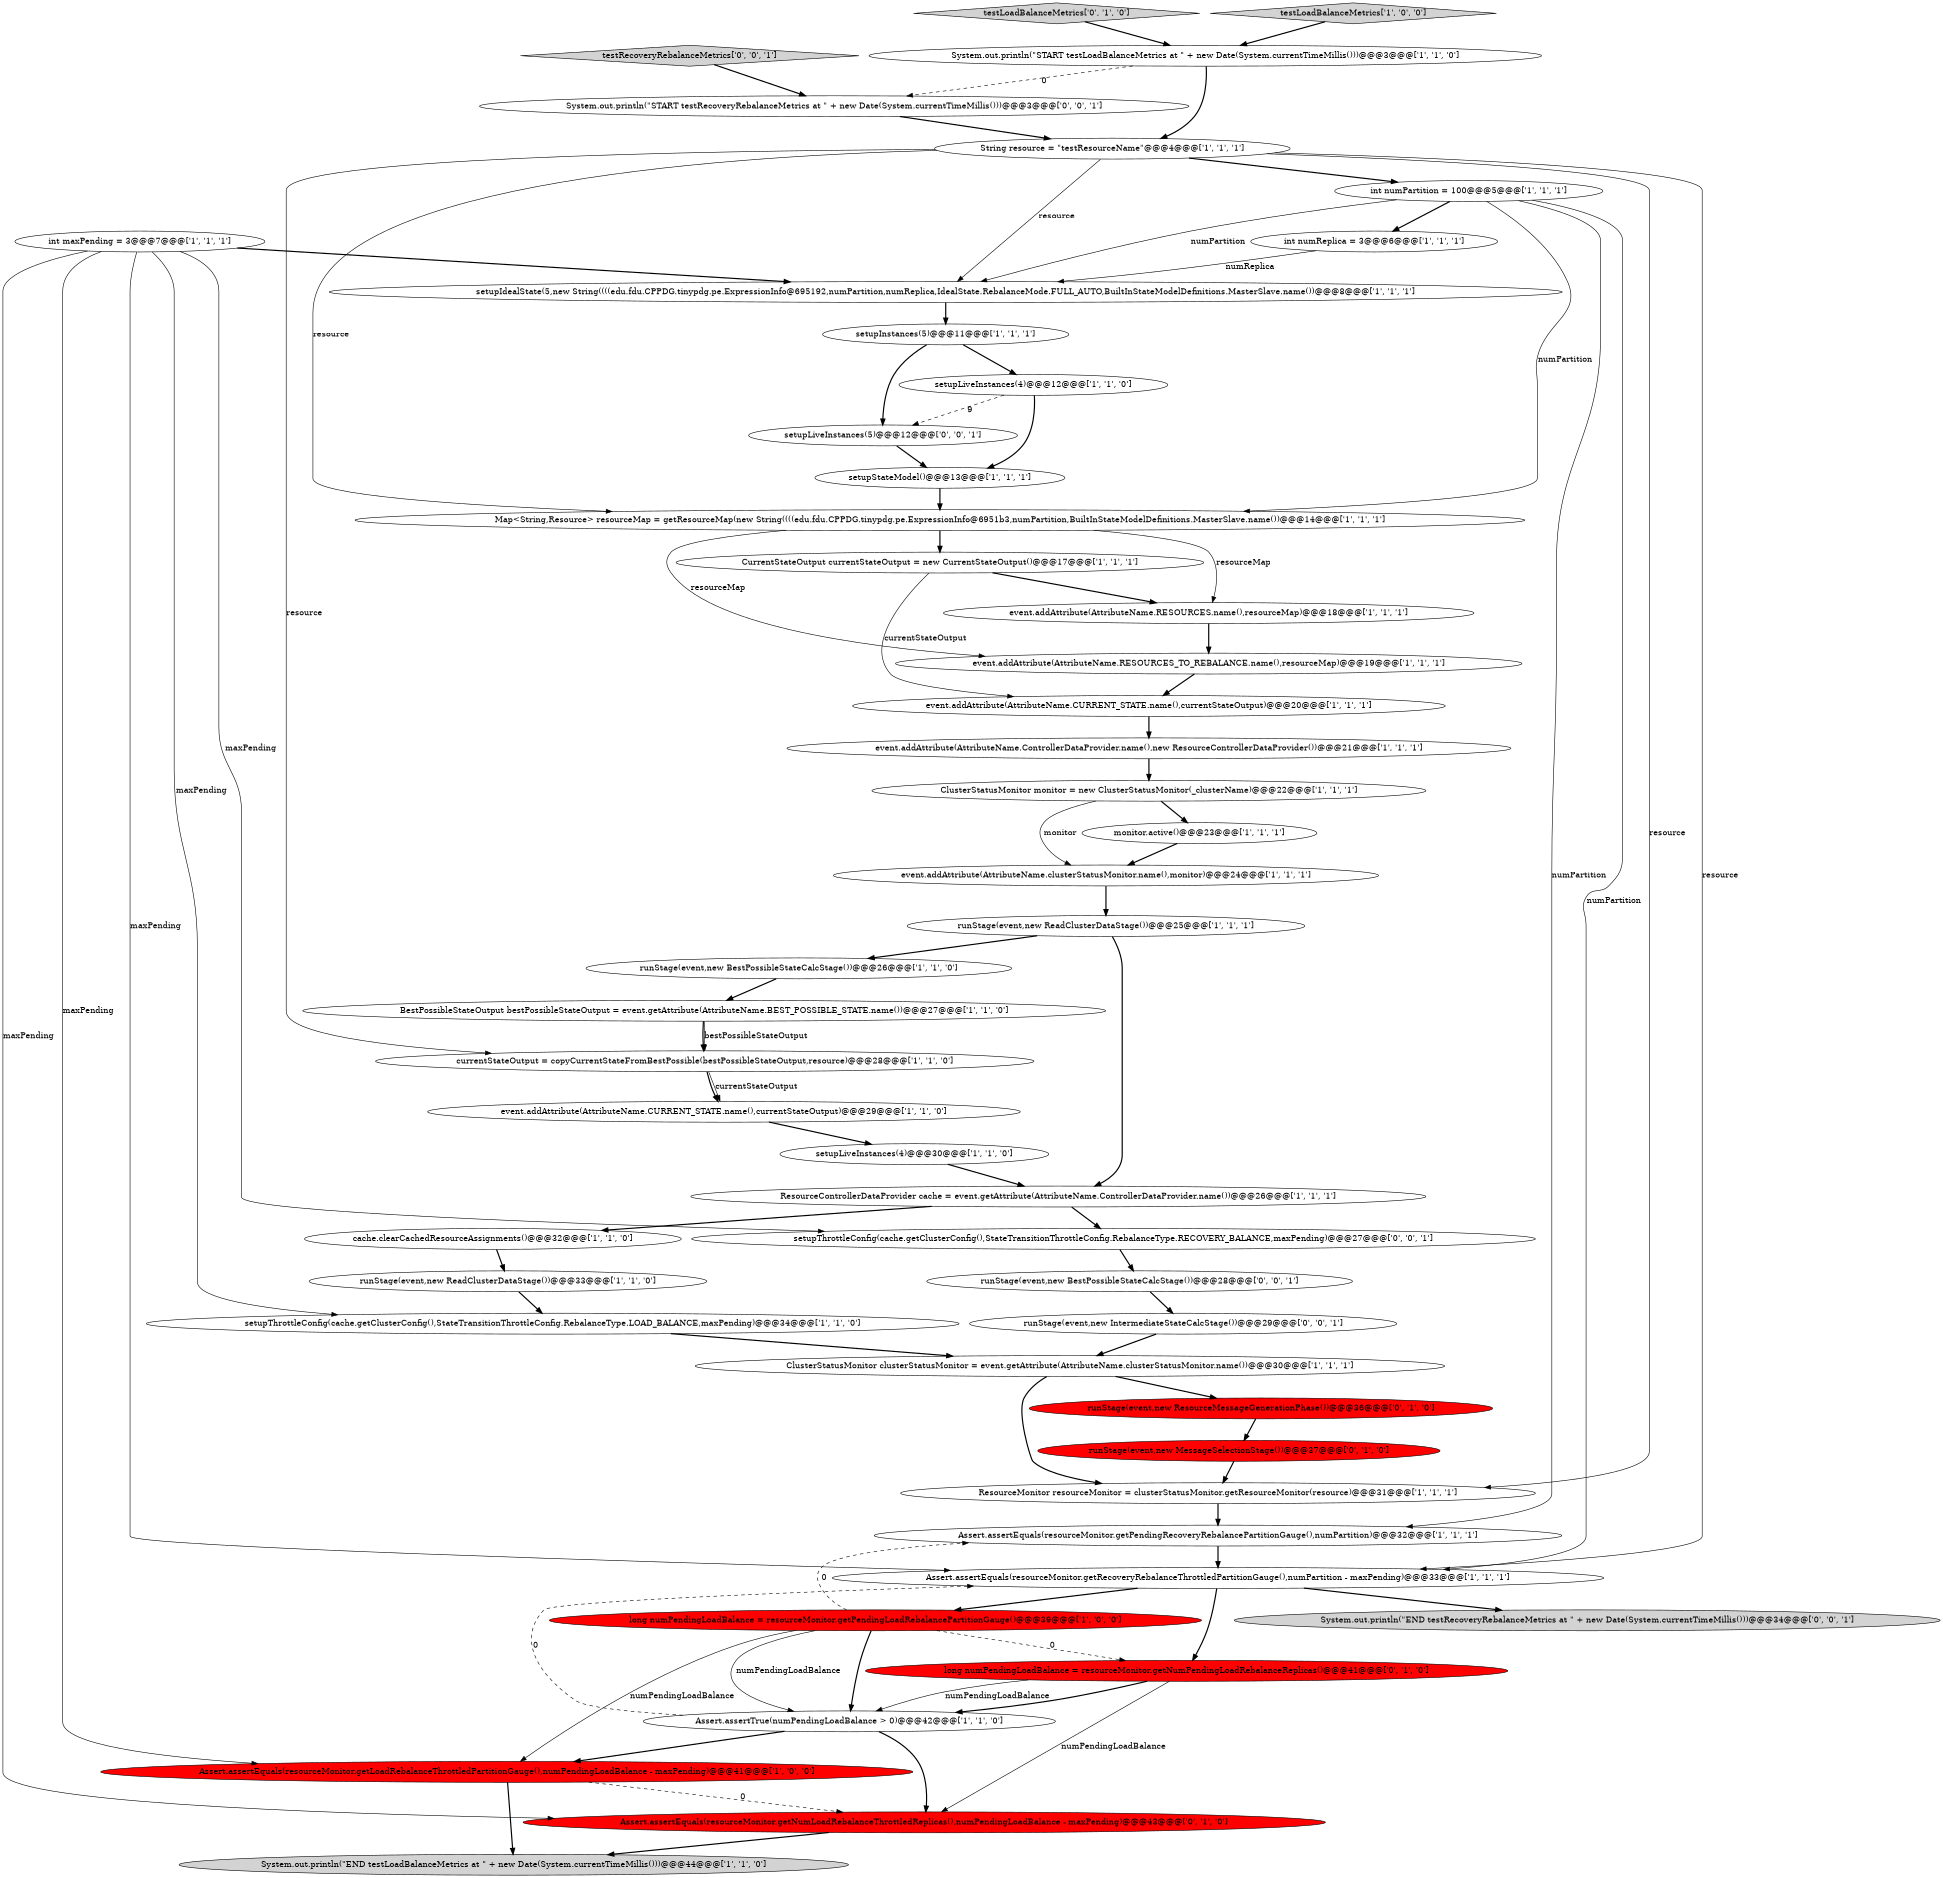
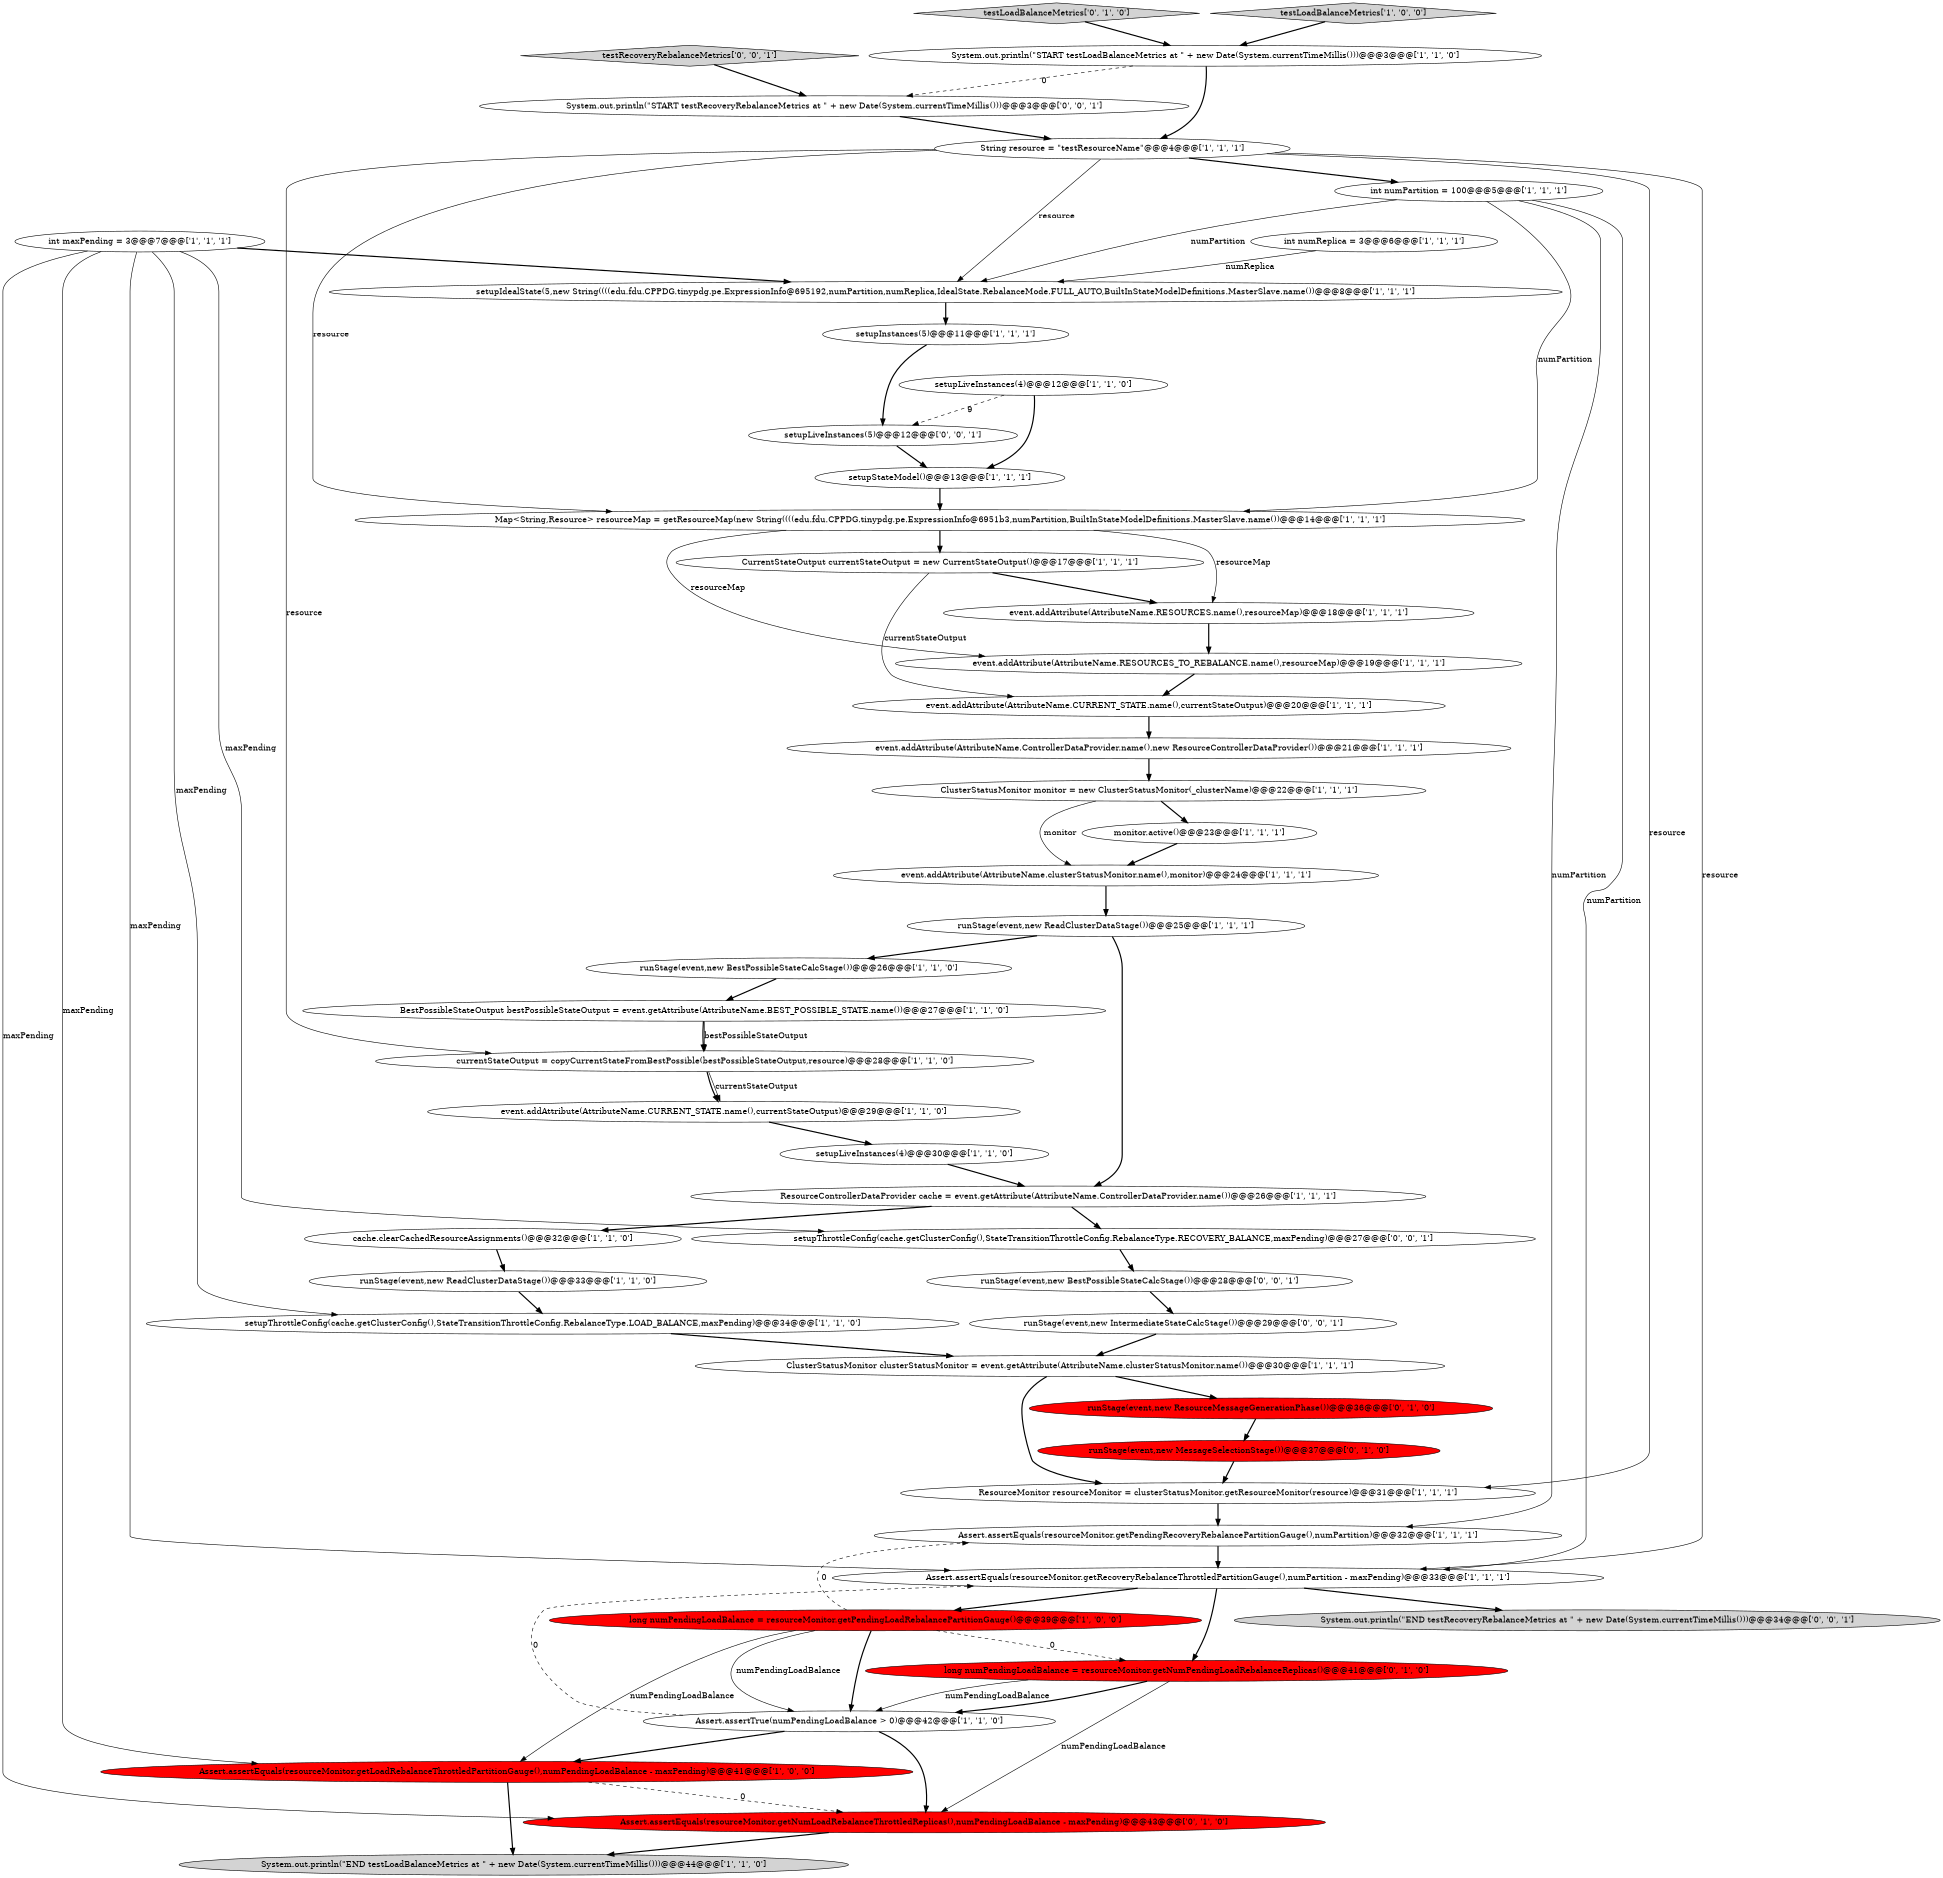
(1424, 215) -> none
(987, 358) -> none
